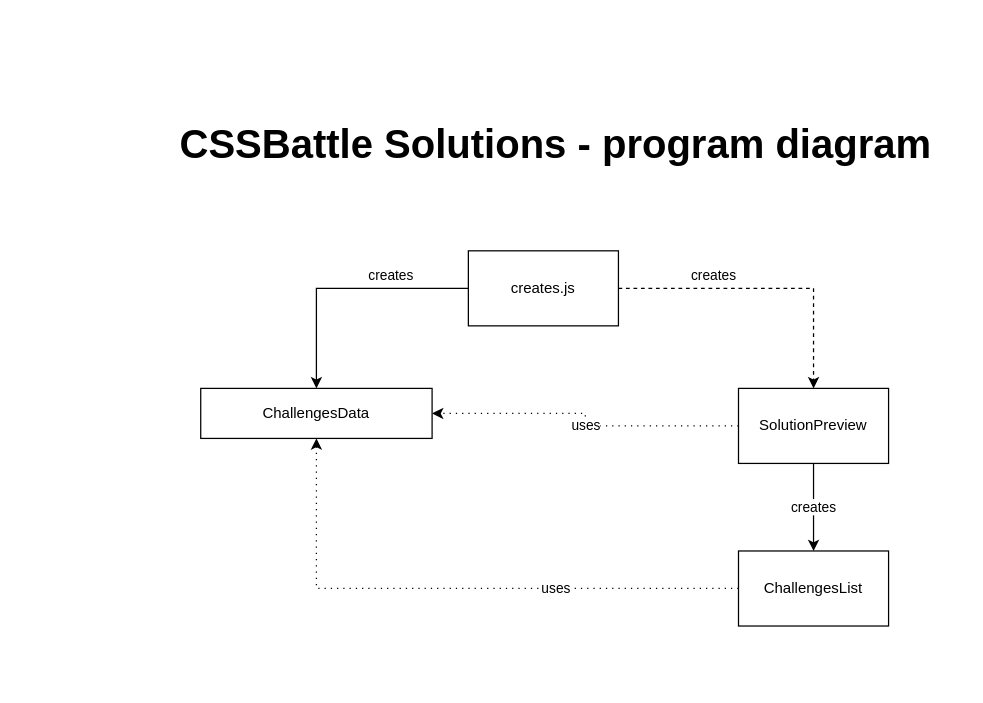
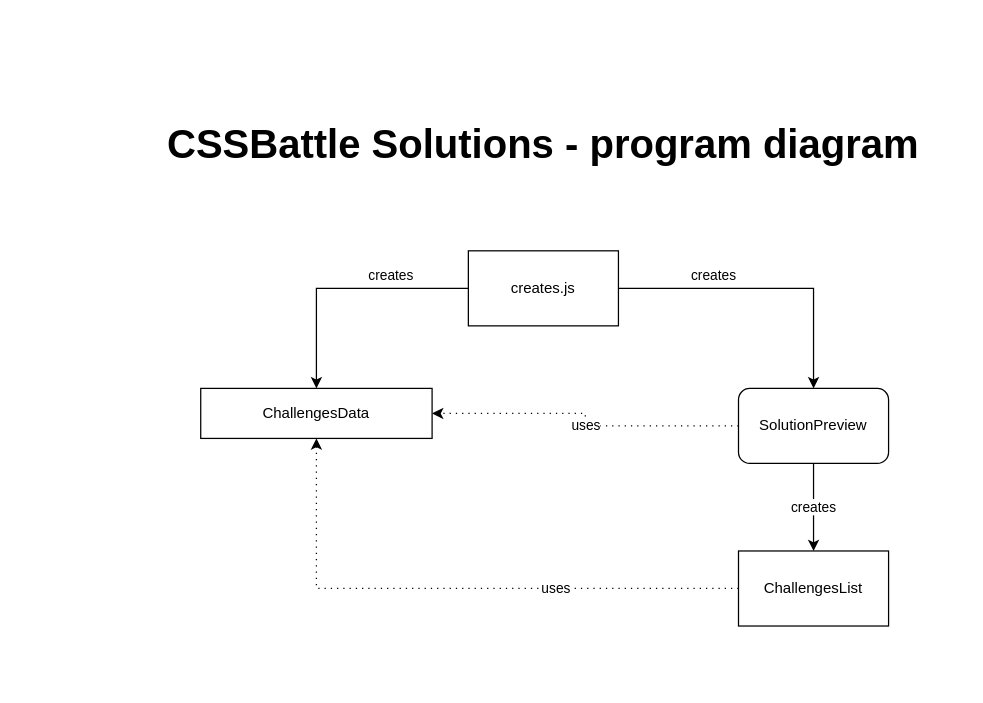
(556, 144) -> (543, 144)
(762, 288) -> (762, 288)
(813, 426) -> (813, 426)
